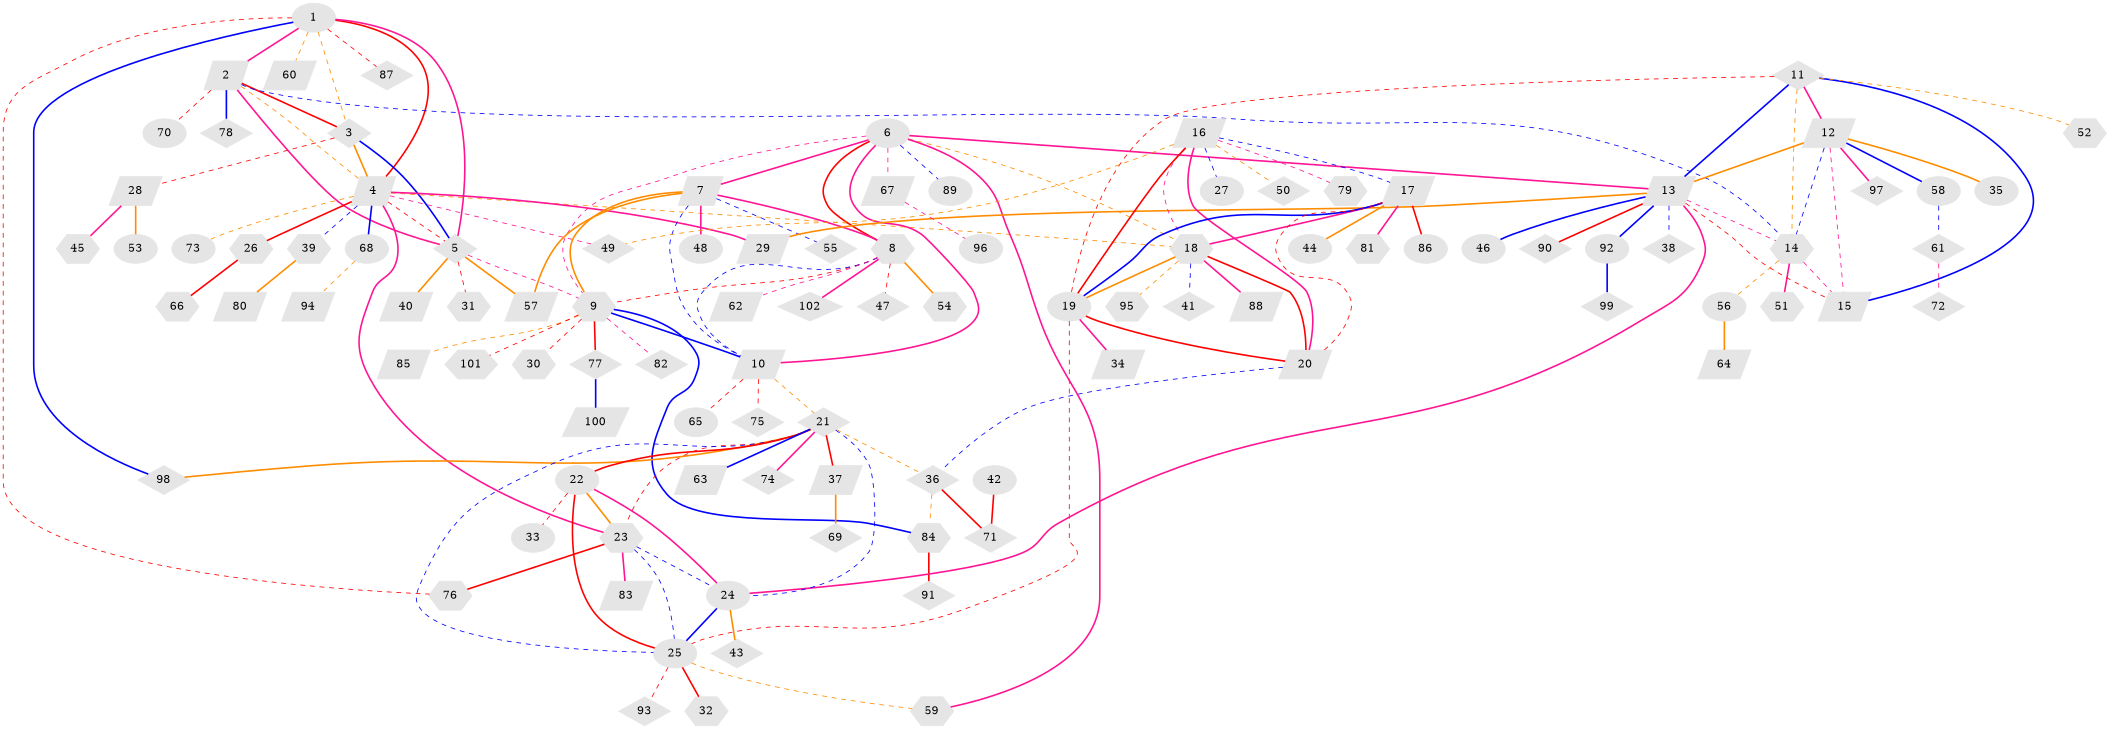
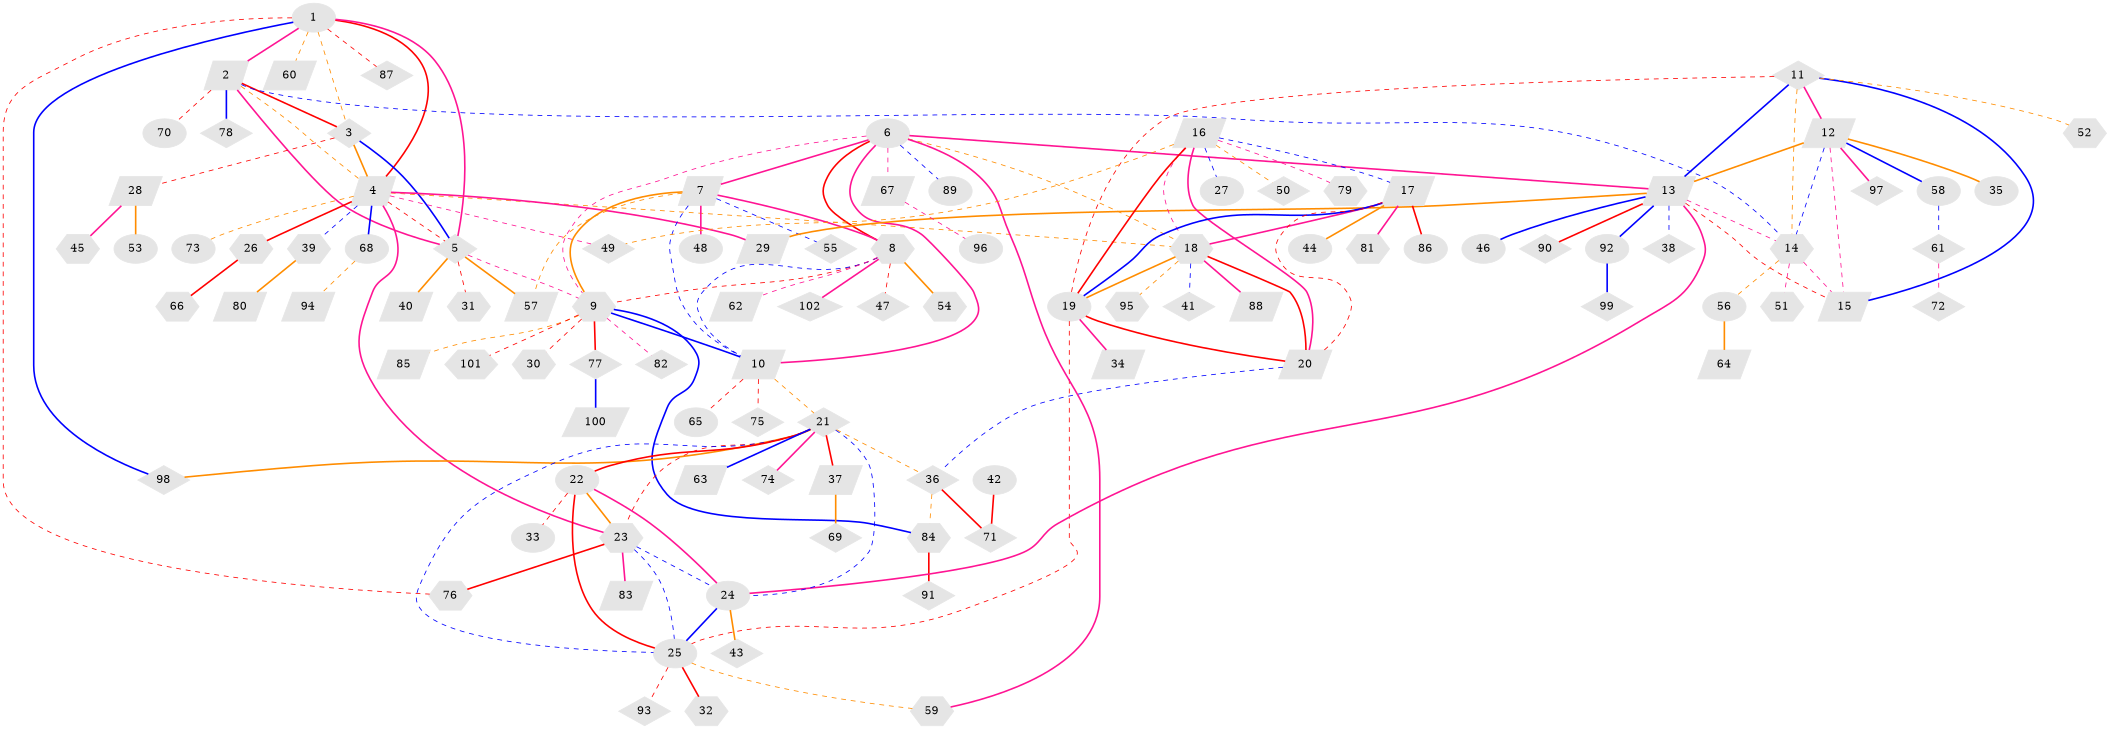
(557, 245) -> (557, 245)
(1788, 272) -> (1788, 272)
